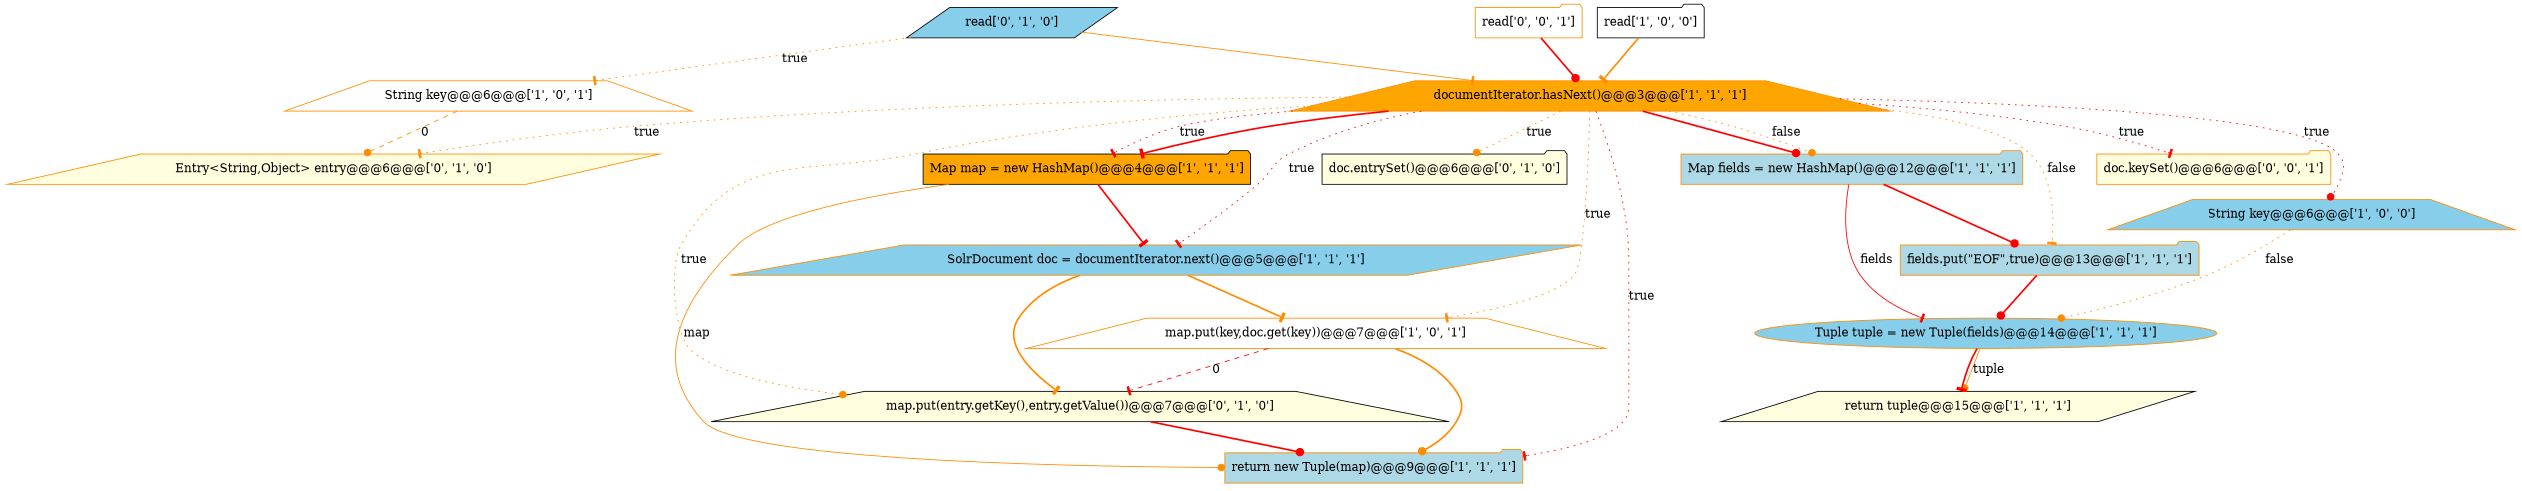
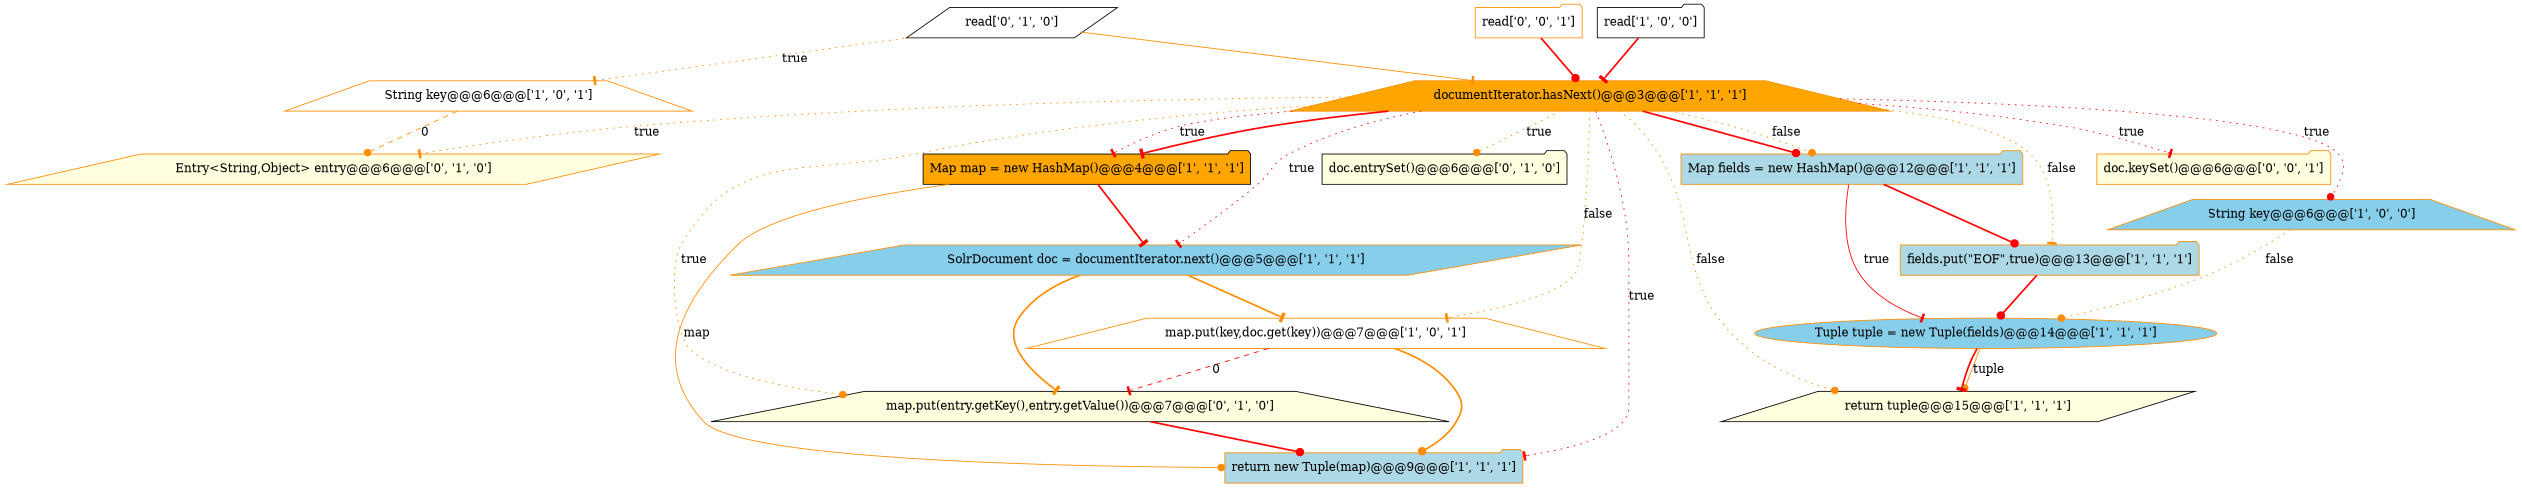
(1012, 23) -> (1012, 23)
(1622, 58) -> (1622, 58)
(1598, 215) -> (1598, 215)
(1877, 260) -> (1877, 260)
none -> (1697, 274)
